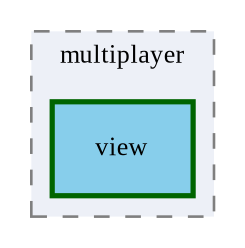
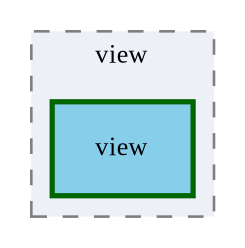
(123, 56) -> (123, 56)
